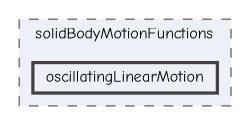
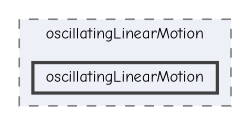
(125, 34) -> (125, 34)
